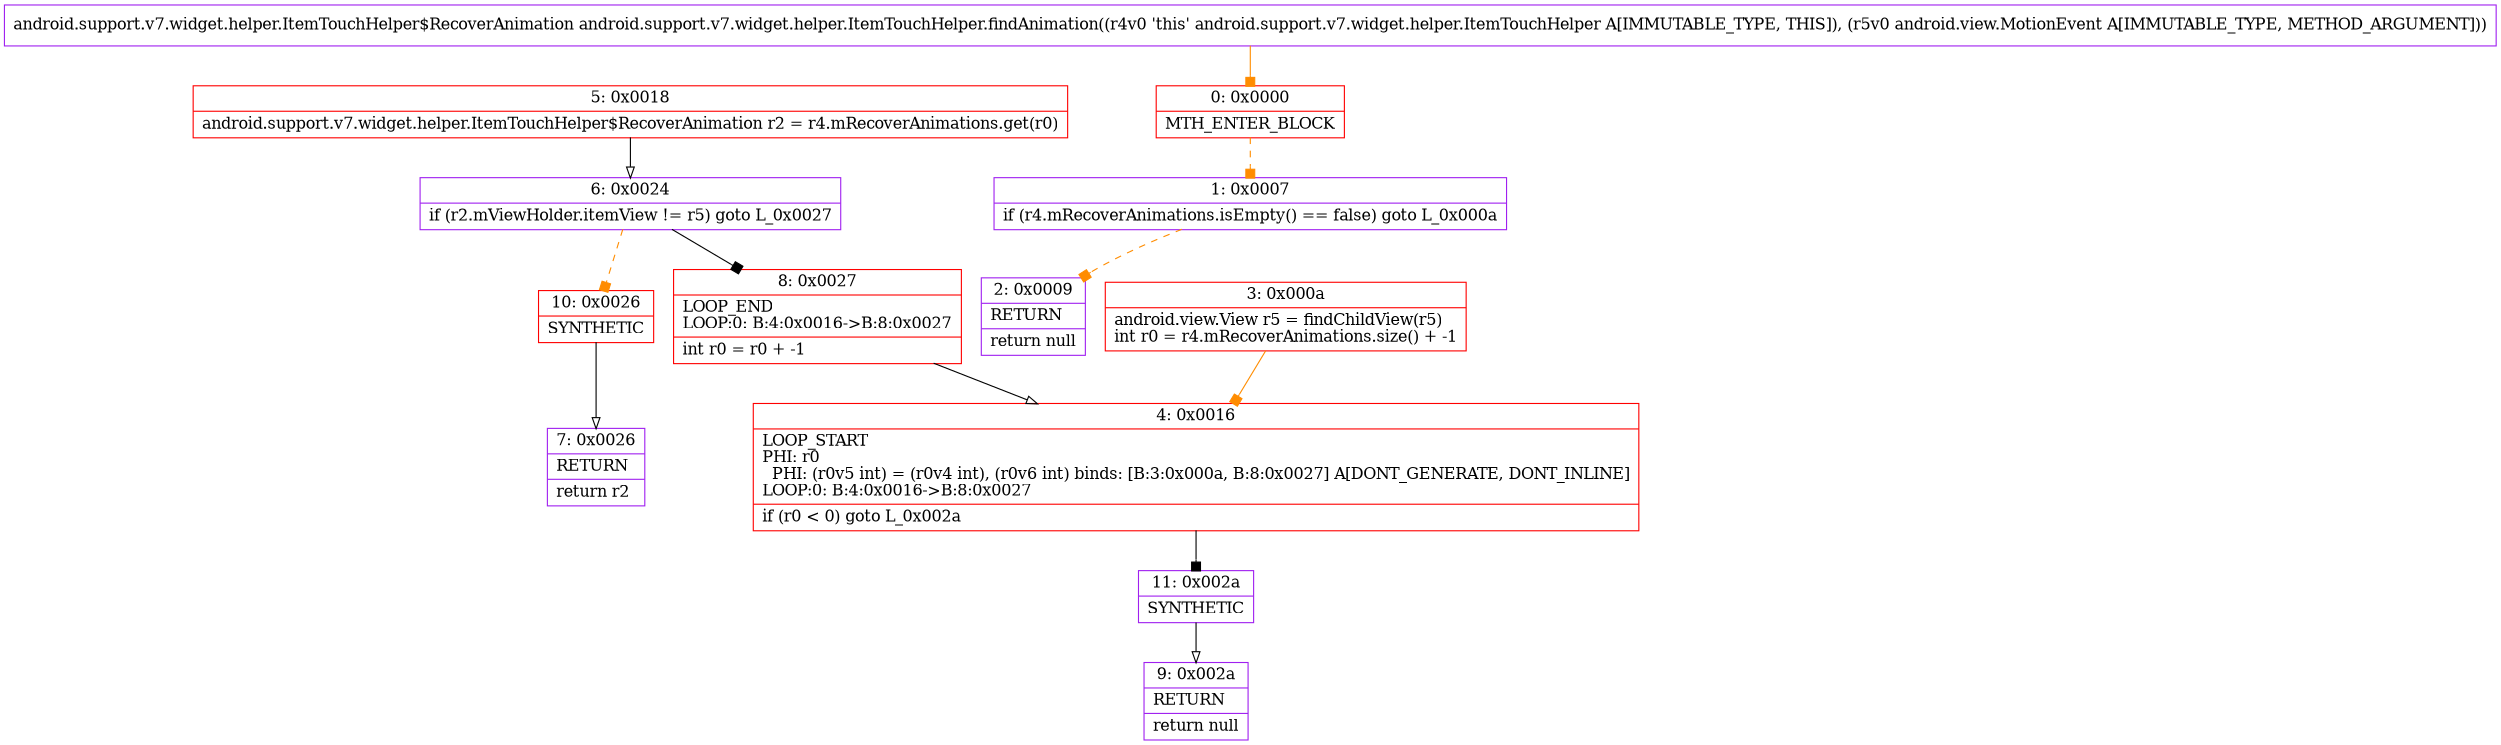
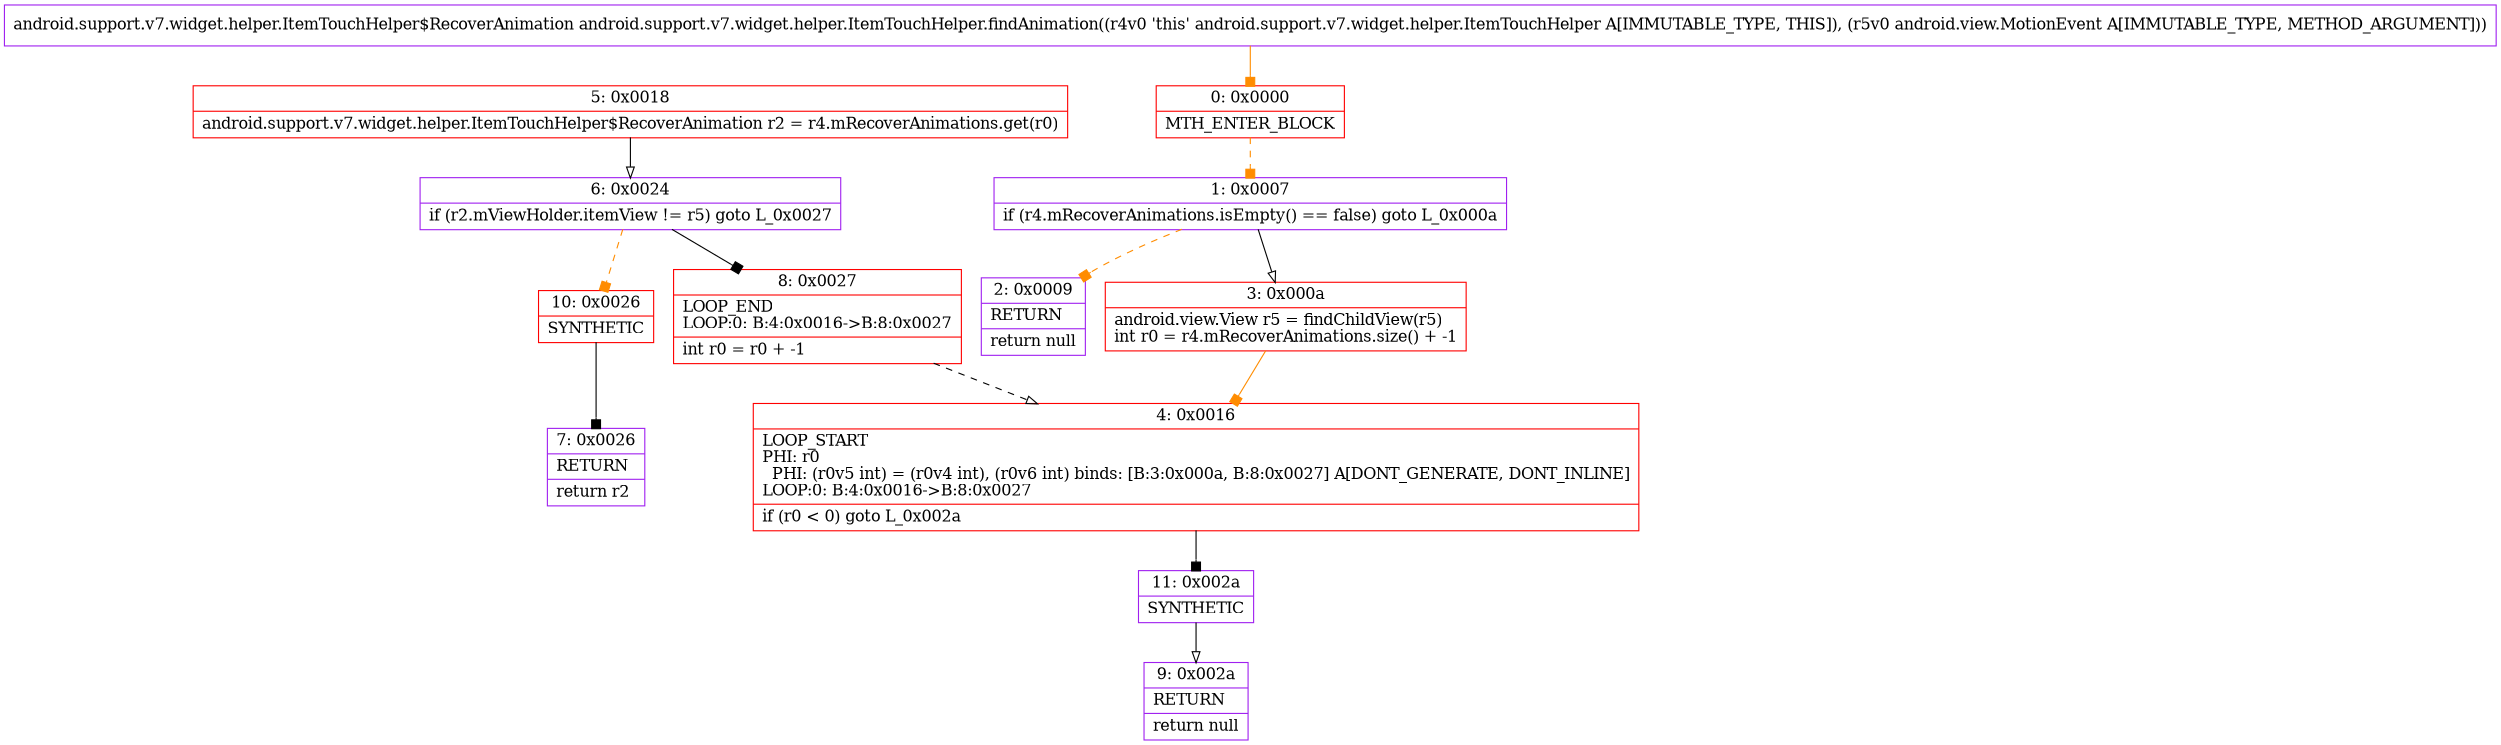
none -> (1265, 251)
(596, 380) -> (596, 380)
(980, 381) -> (980, 381)
